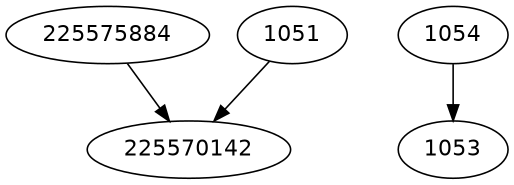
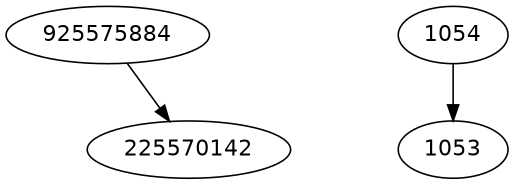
(108, 35) -> (108, 35)
(292, 35) -> none
